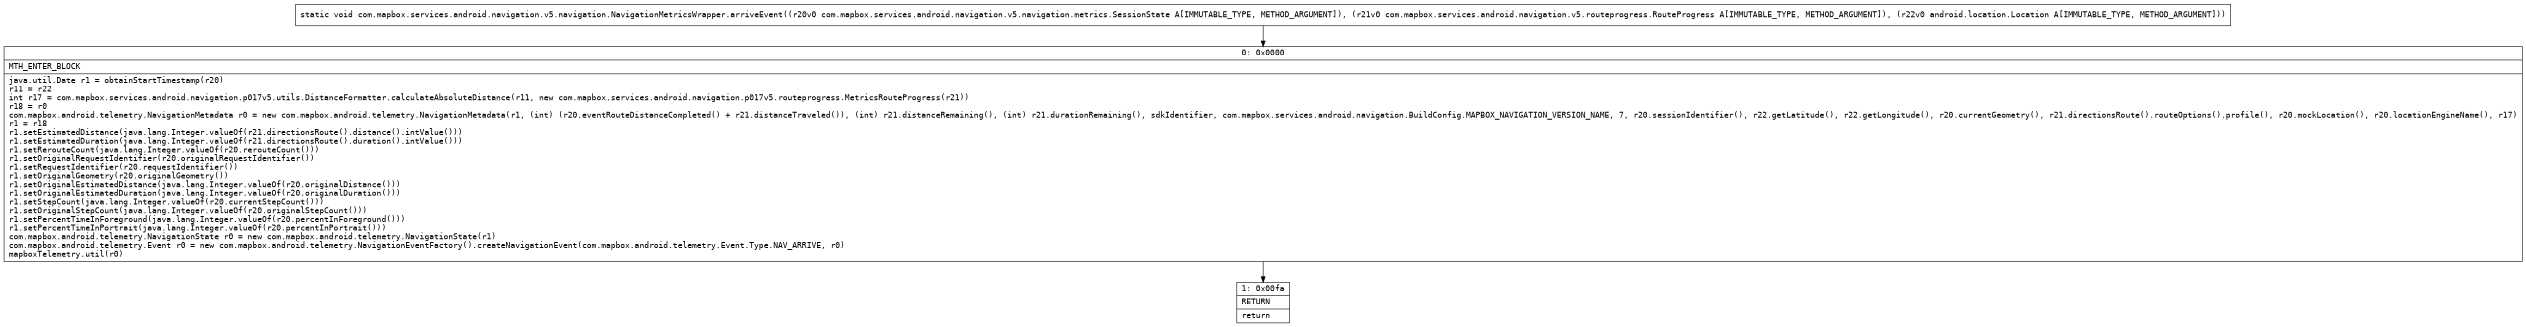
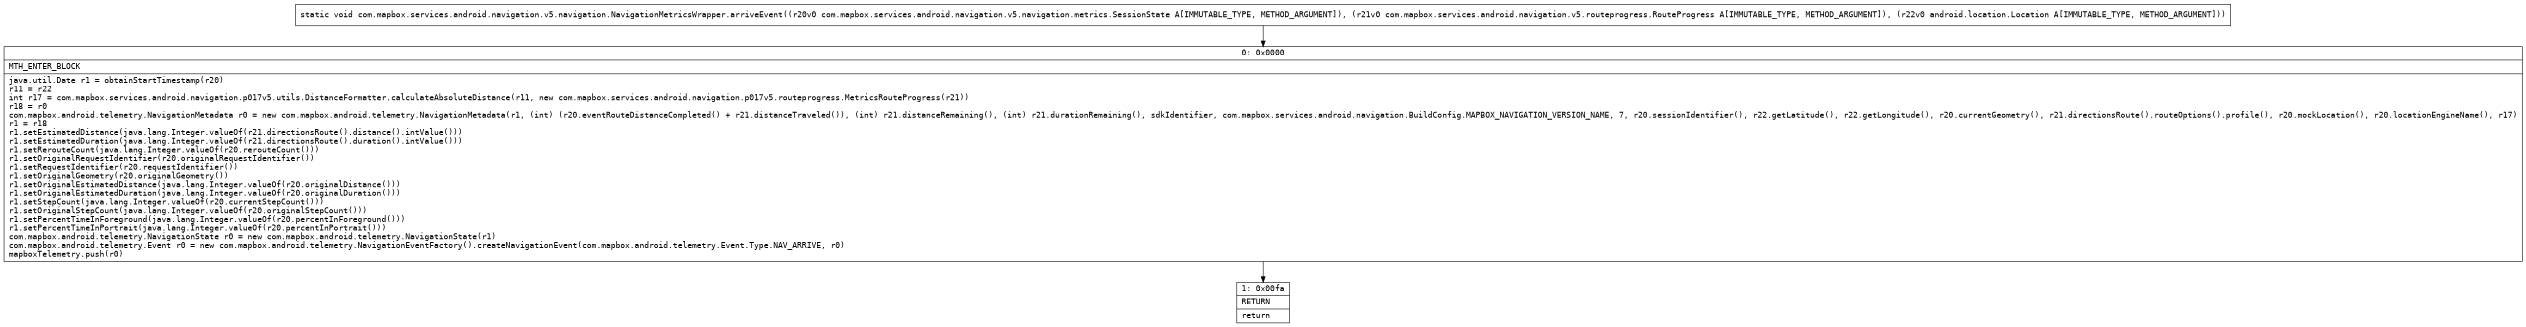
(66, 254) -> (66, 254)
